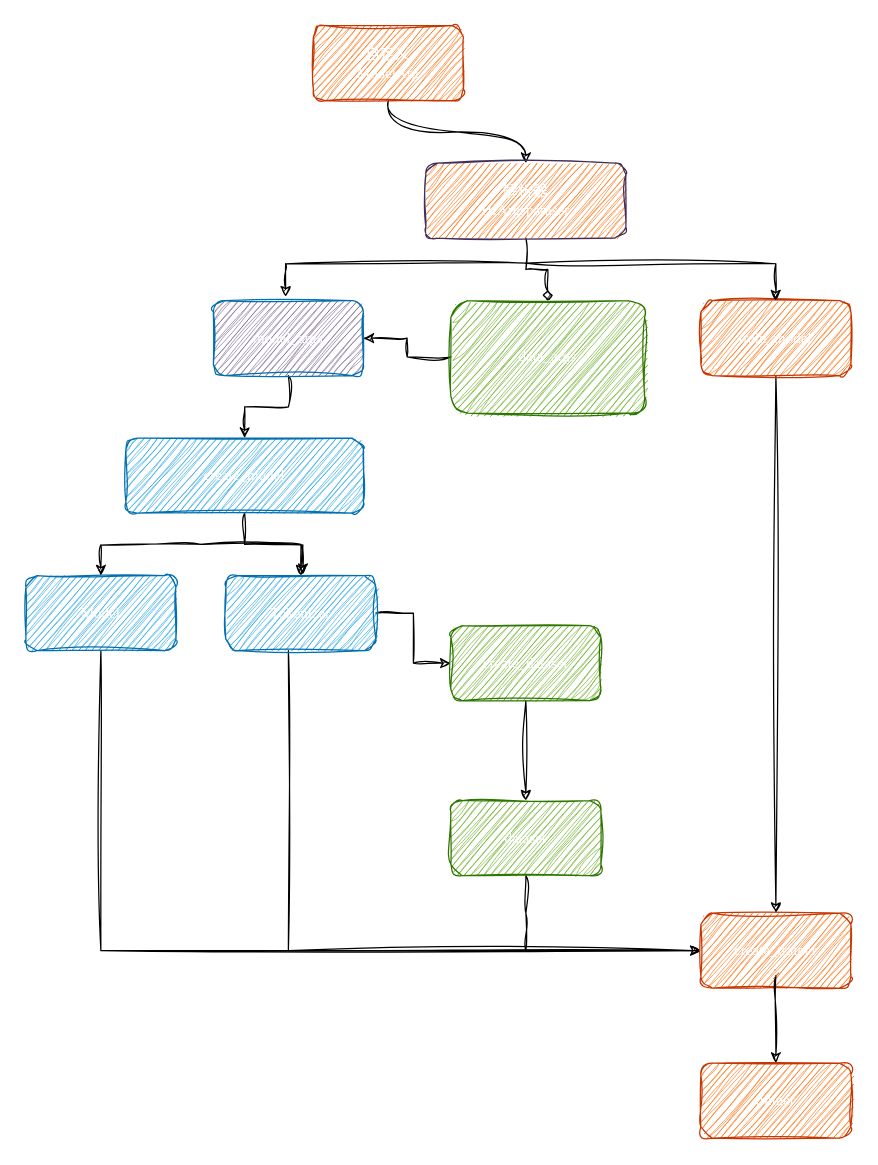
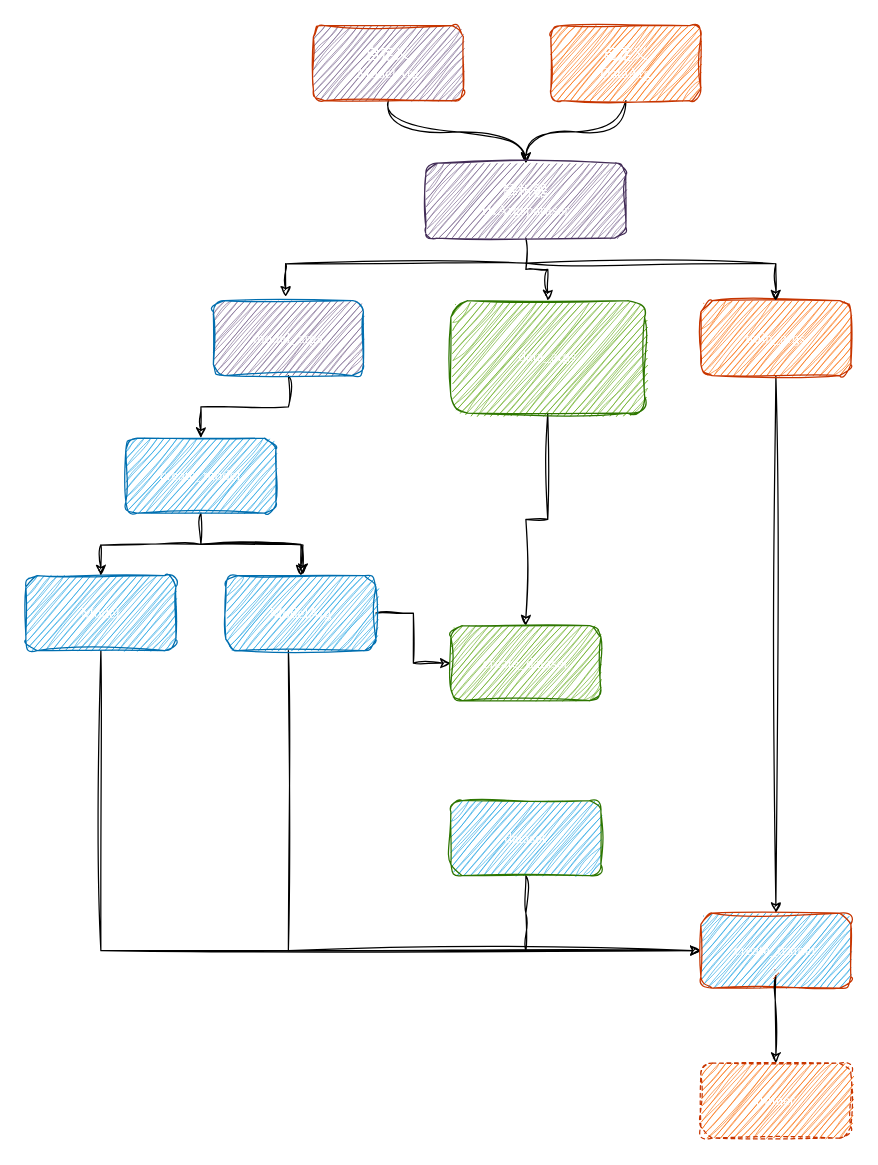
(388, 63) -> (388, 63)
none -> (626, 63)
none -> (582, 132)
(502, 136) -> (507, 139)
(526, 201) -> (526, 201)
(548, 288) -> (548, 289)
(776, 338) -> (776, 338)
(407, 351) -> (540, 519)
(244, 476) -> (201, 476)
(301, 613) -> (301, 613)
(526, 747) -> none
(526, 838) -> (526, 838)
(695, 951) -> (693, 951)
(776, 951) -> (776, 951)
(776, 1101) -> (776, 1101)
